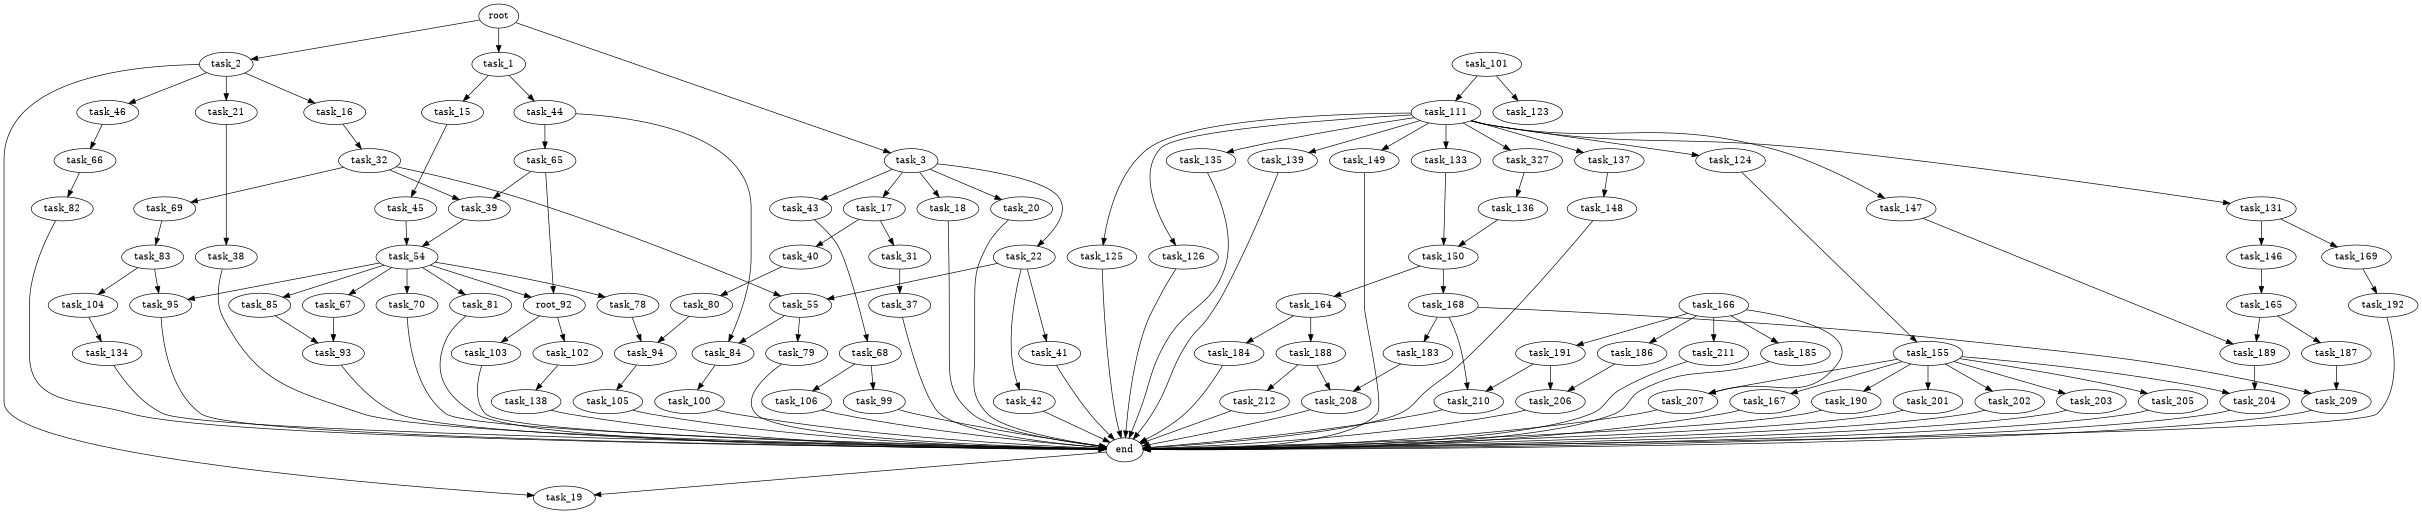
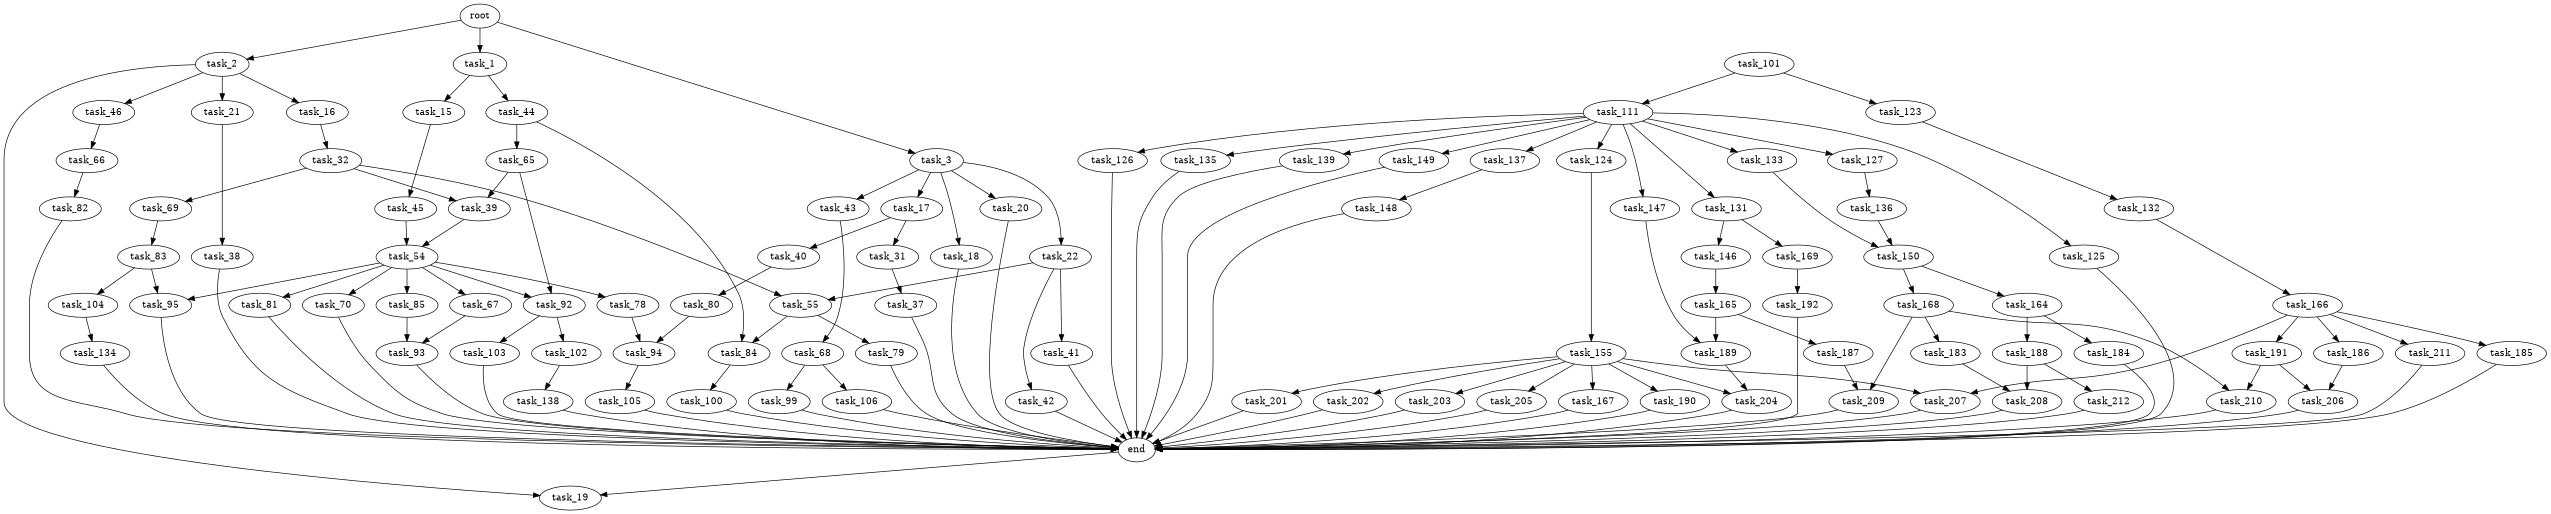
(1528, 161) -> (1862, 161)
none -> (2139, 209)
(554, 305) -> (554, 305)
